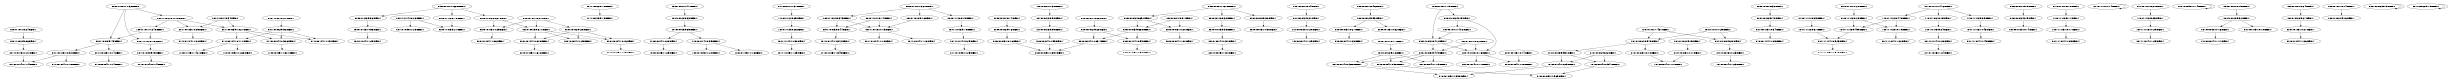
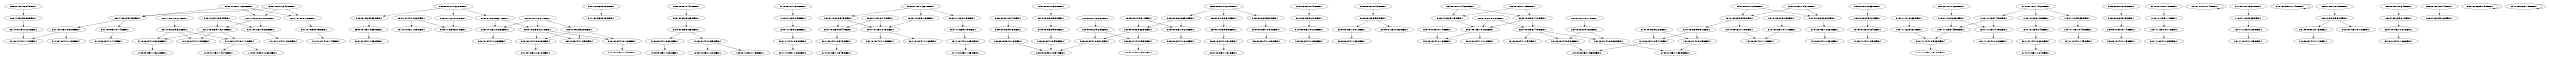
(162, 23) -> (272, 11)
(1457, 23) -> (1456, 12)
none -> (1266, 41)
none -> (2121, 41)
(1410, 58) -> none
